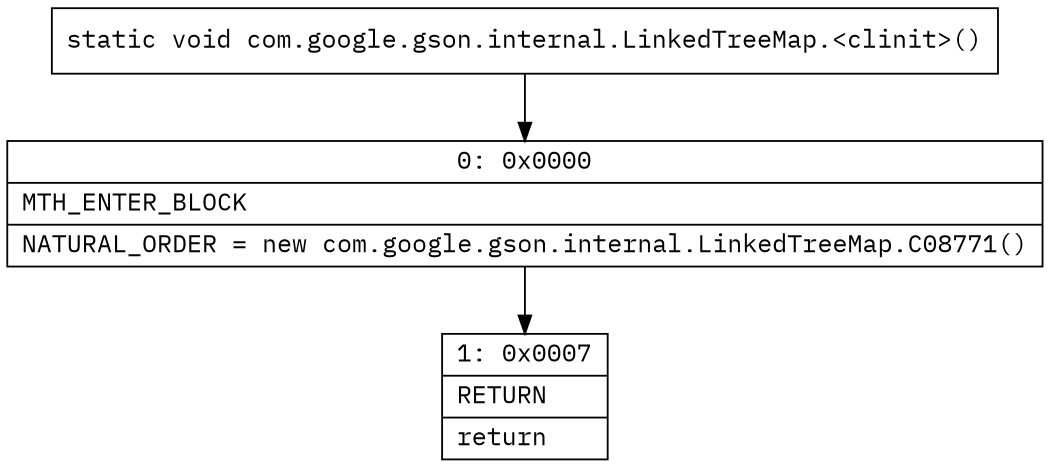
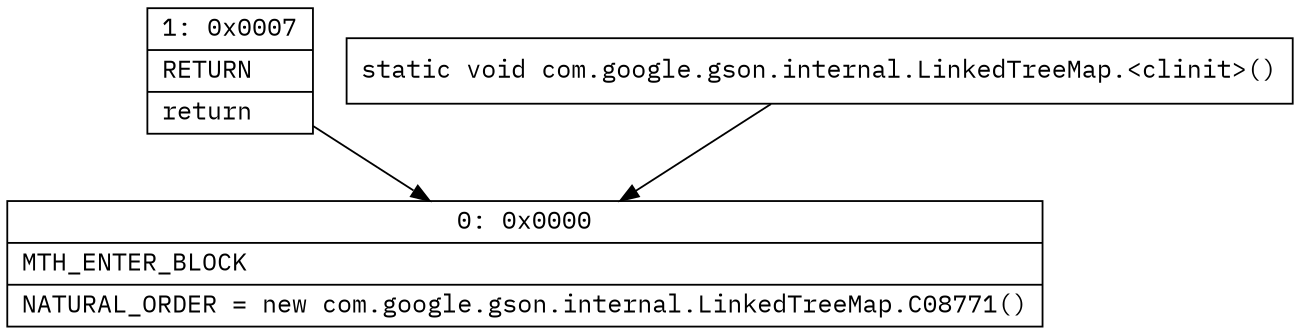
(525, 291) -> (363, 158)
